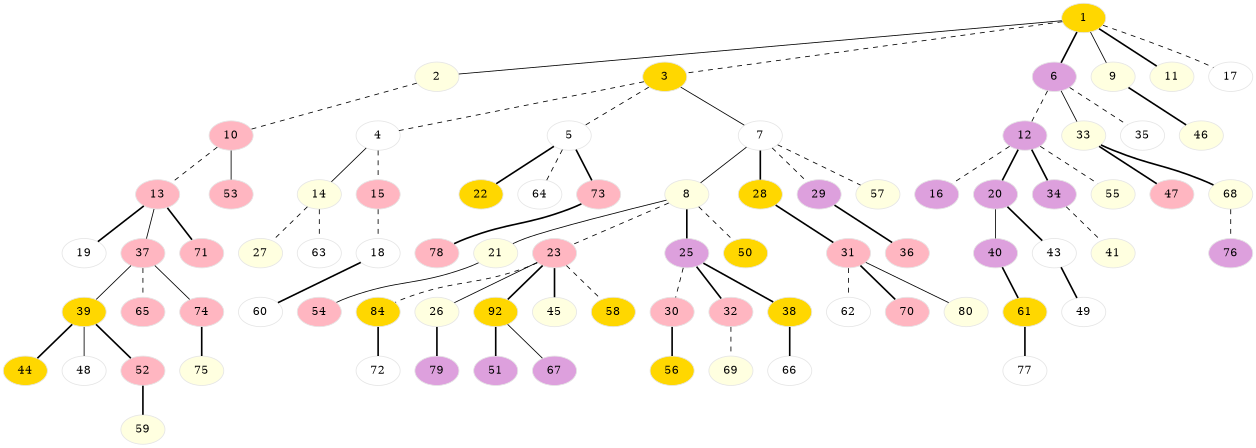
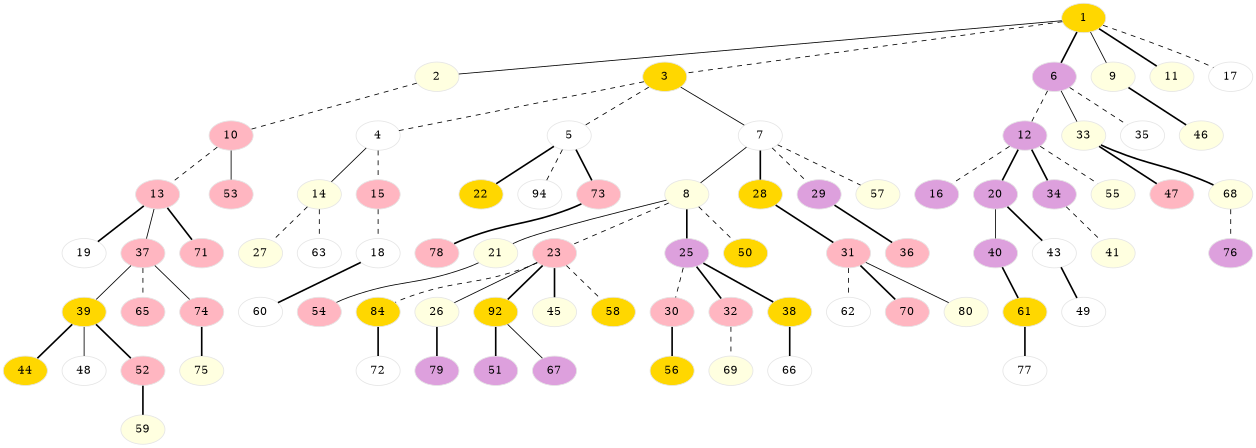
(540, 194) -> (540, 194)
